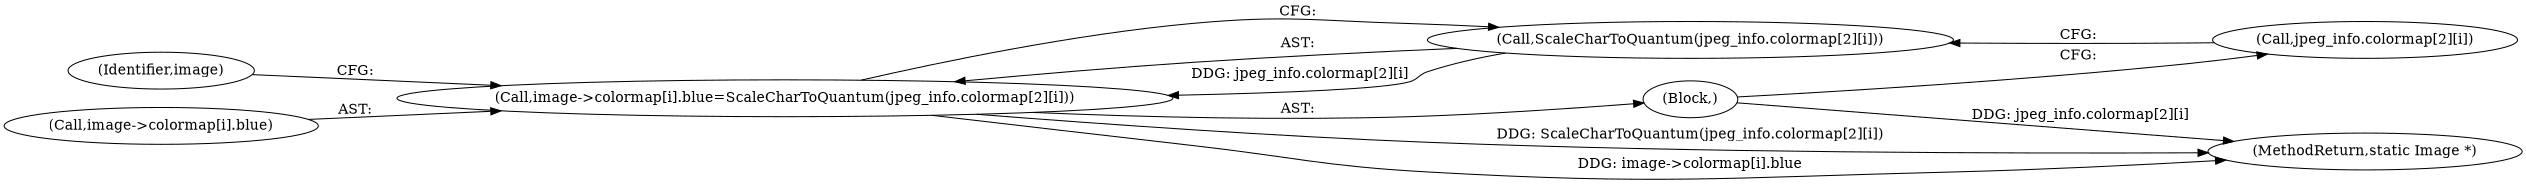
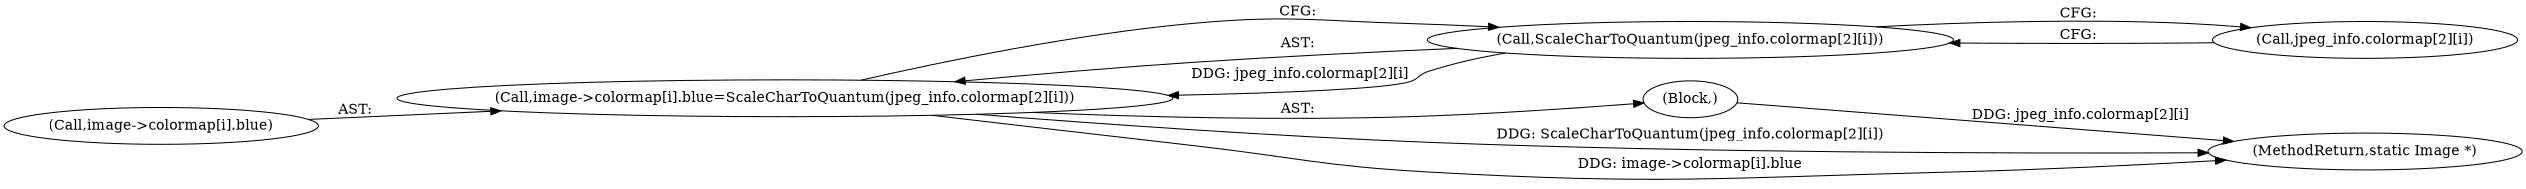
(161, 71) -> none
(1998, 80) -> (2058, 21)
